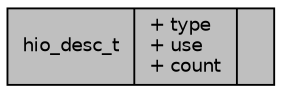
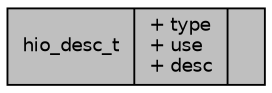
(186, 66) -> (181, 66)
